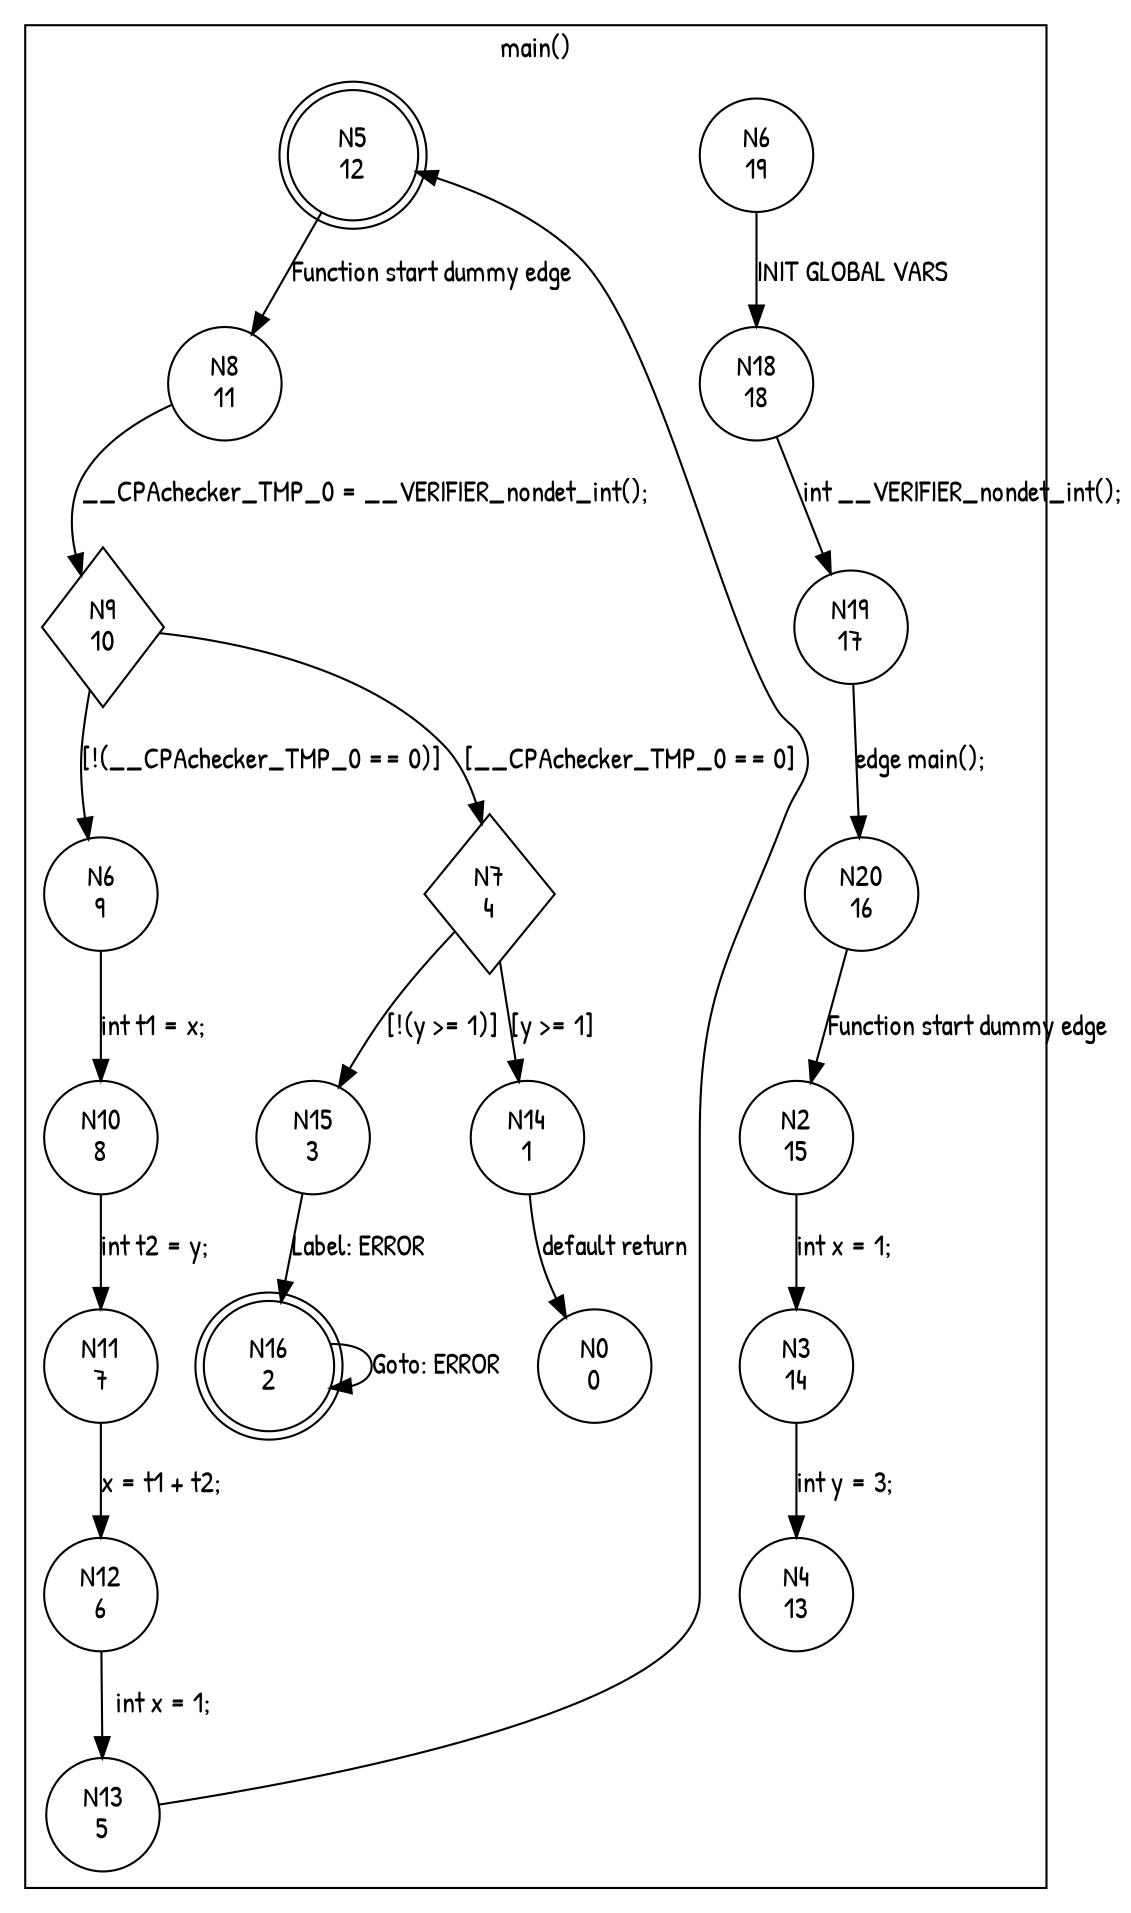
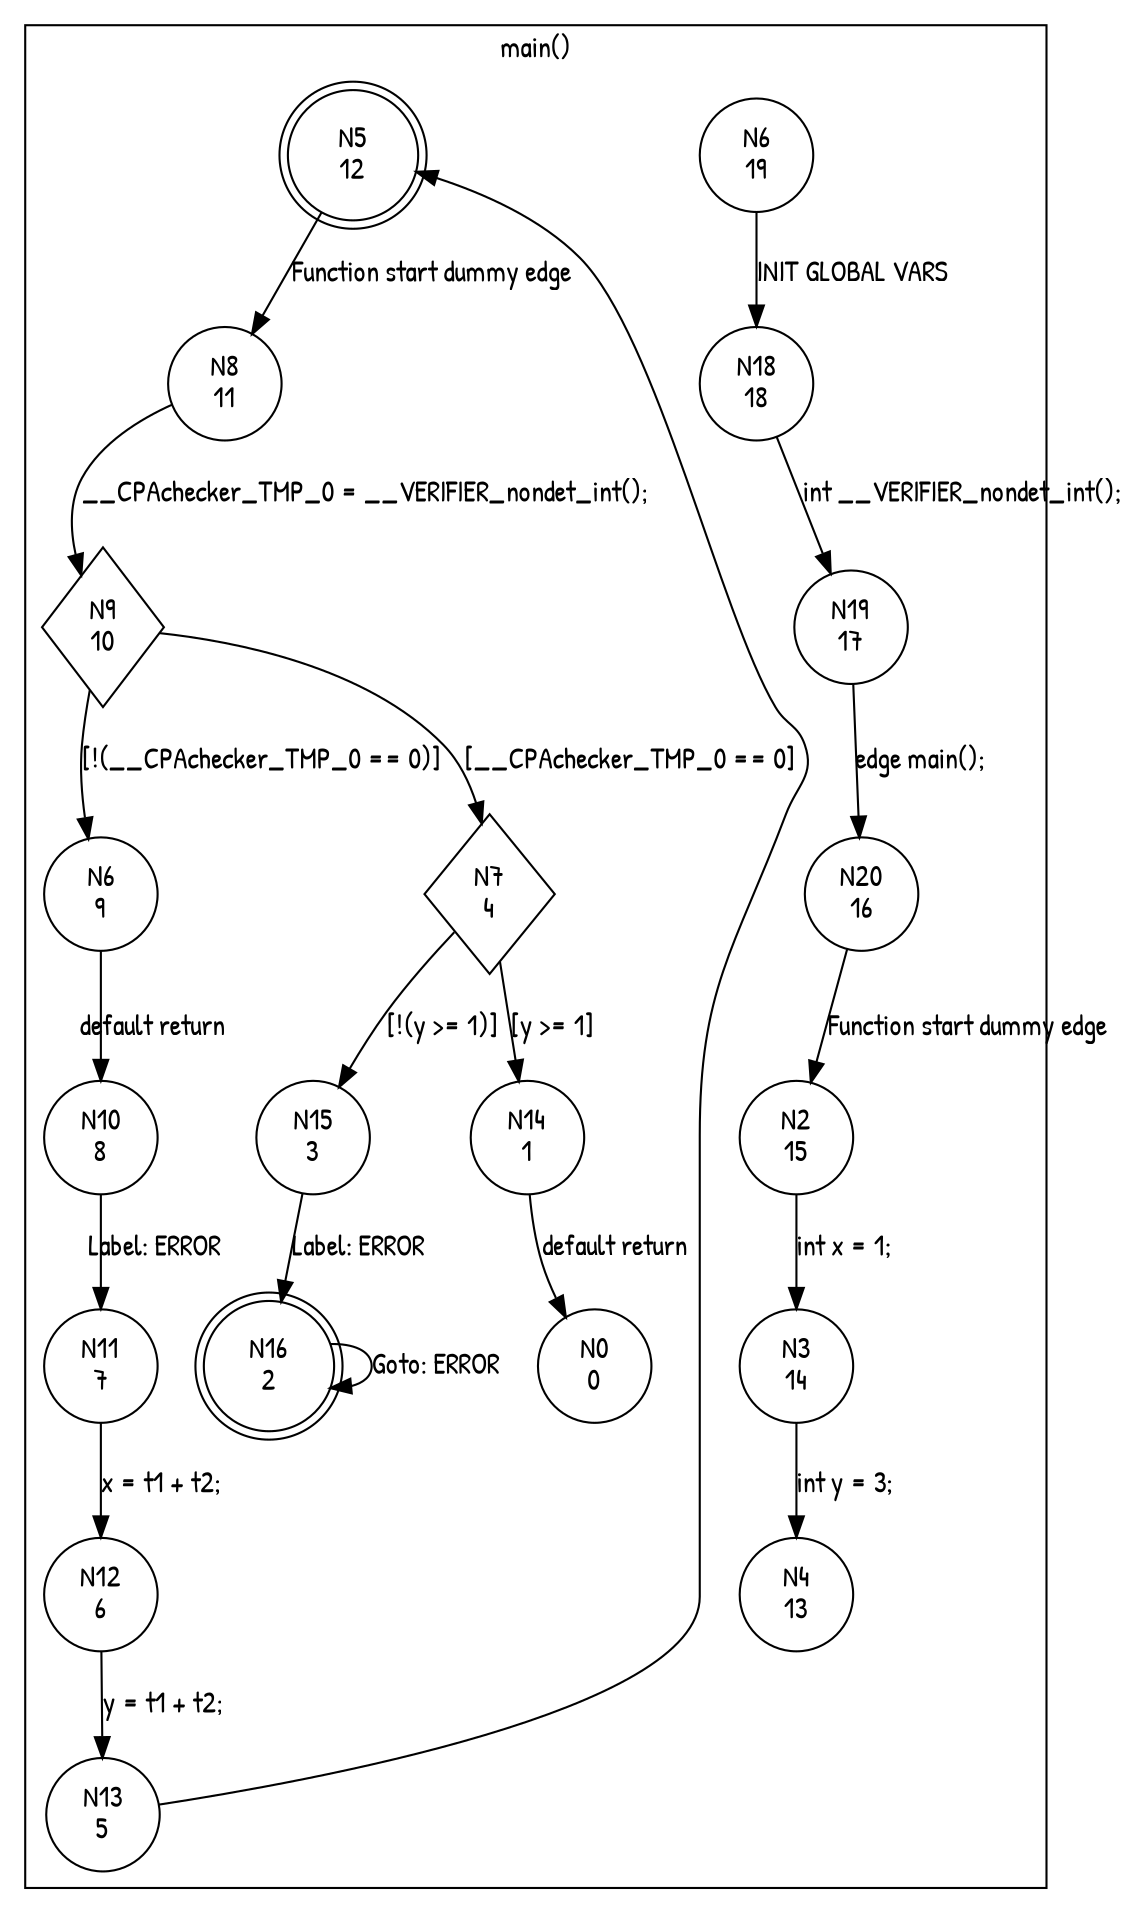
(153, 1028) -> (153, 1028)
(156, 1248) -> (156, 1248)
(164, 1705) -> (164, 1705)
